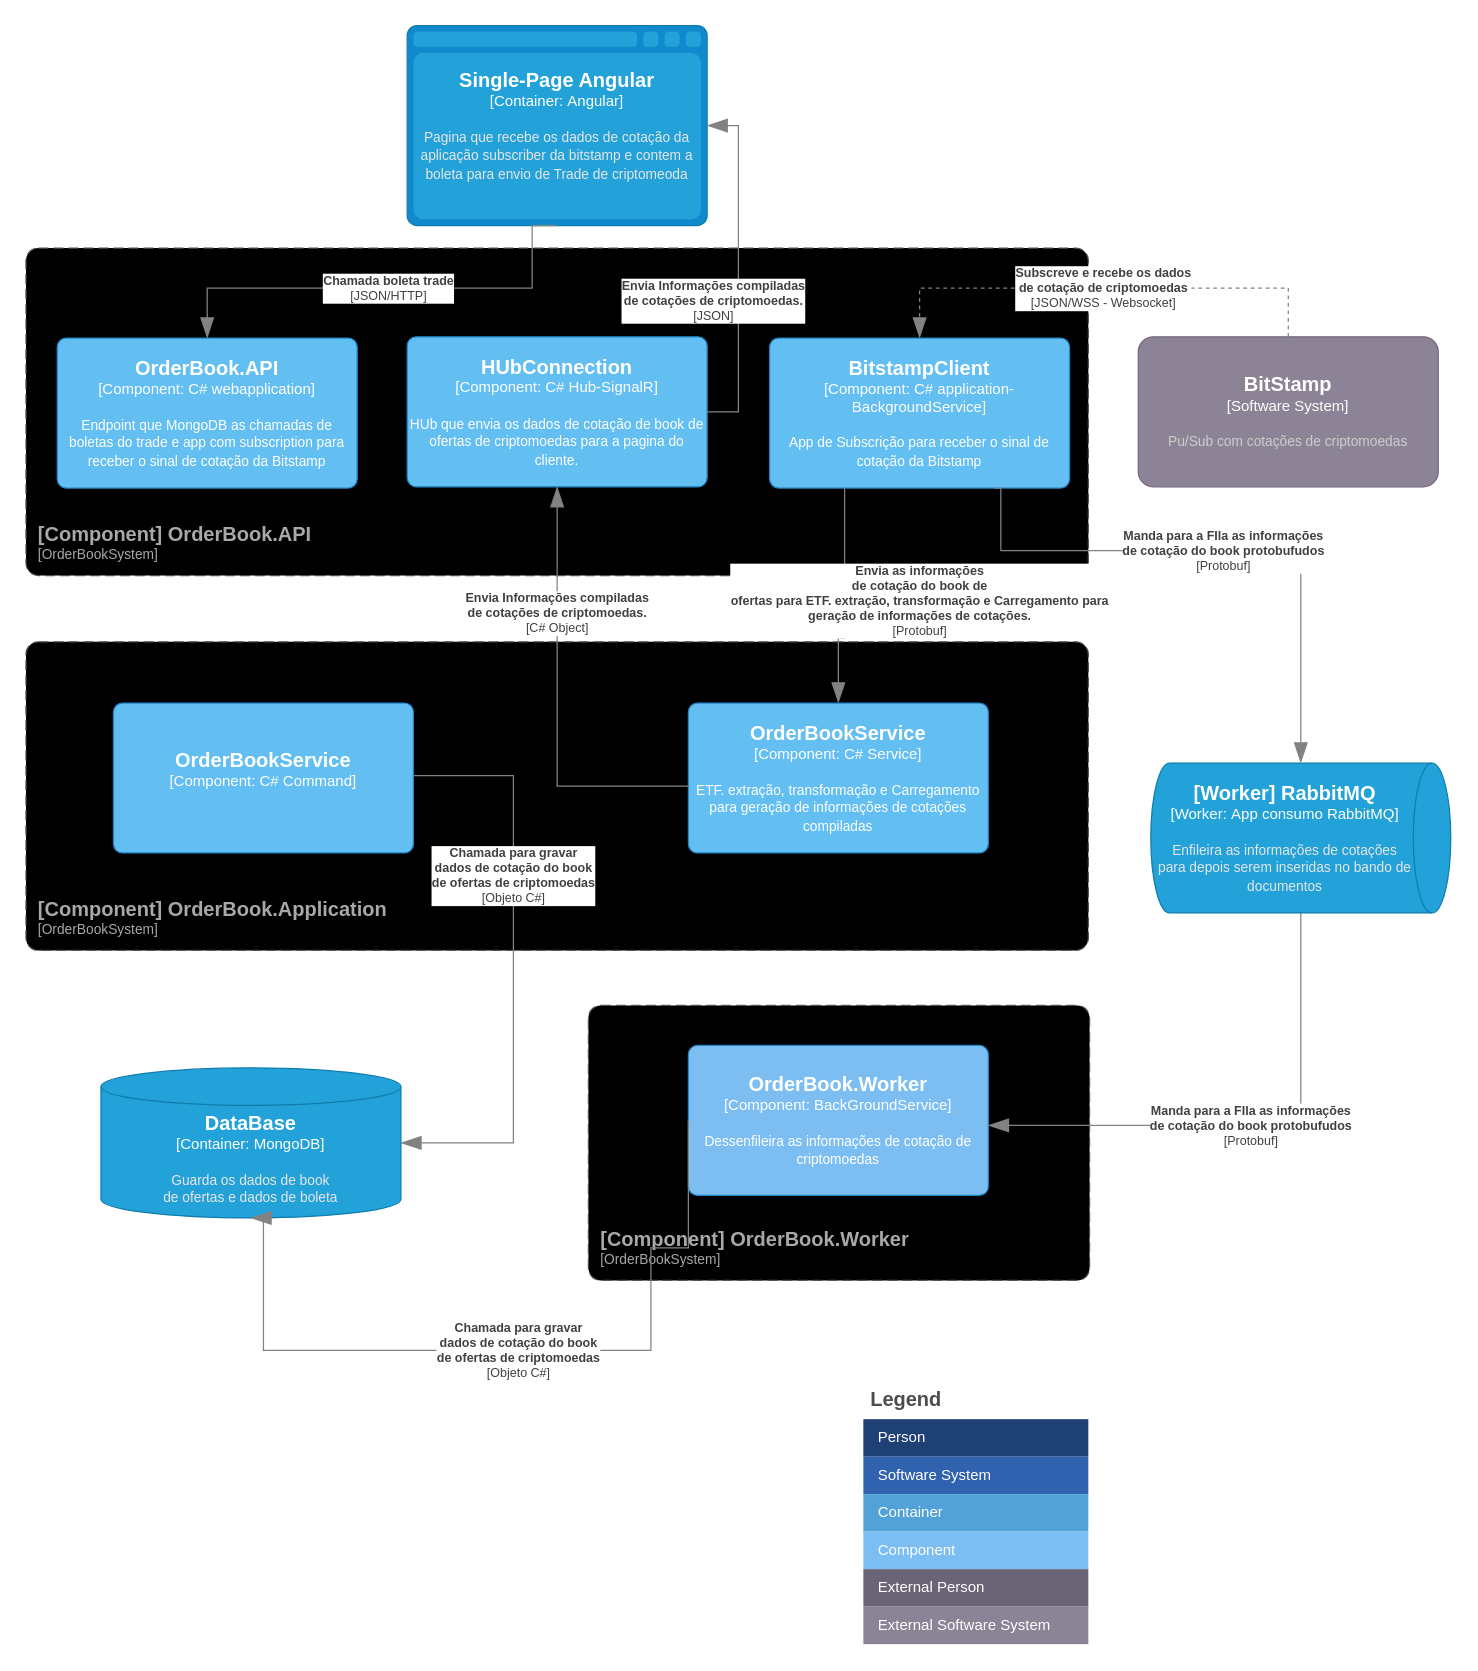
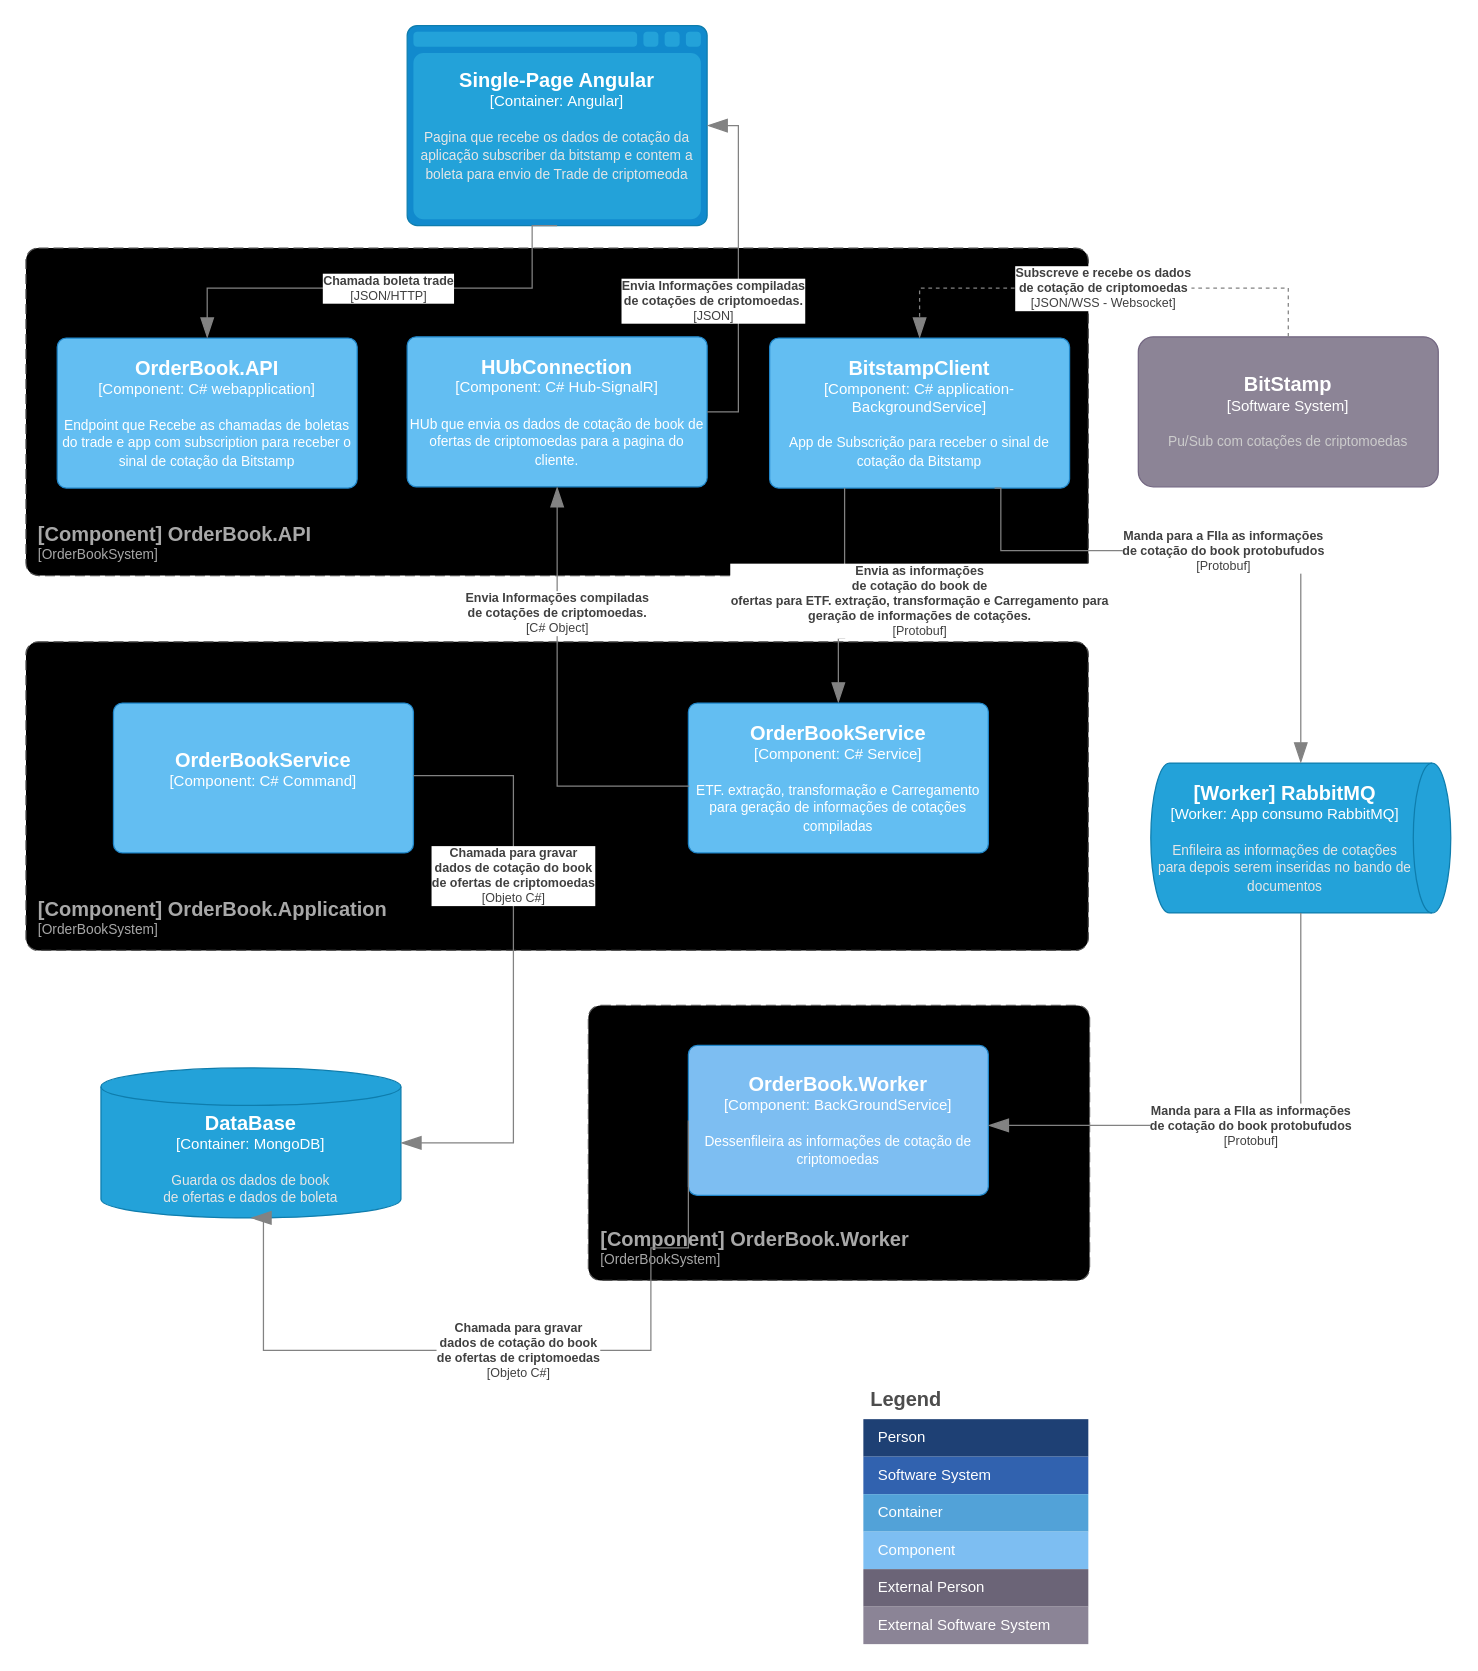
(207, 413) -> (207, 413)
